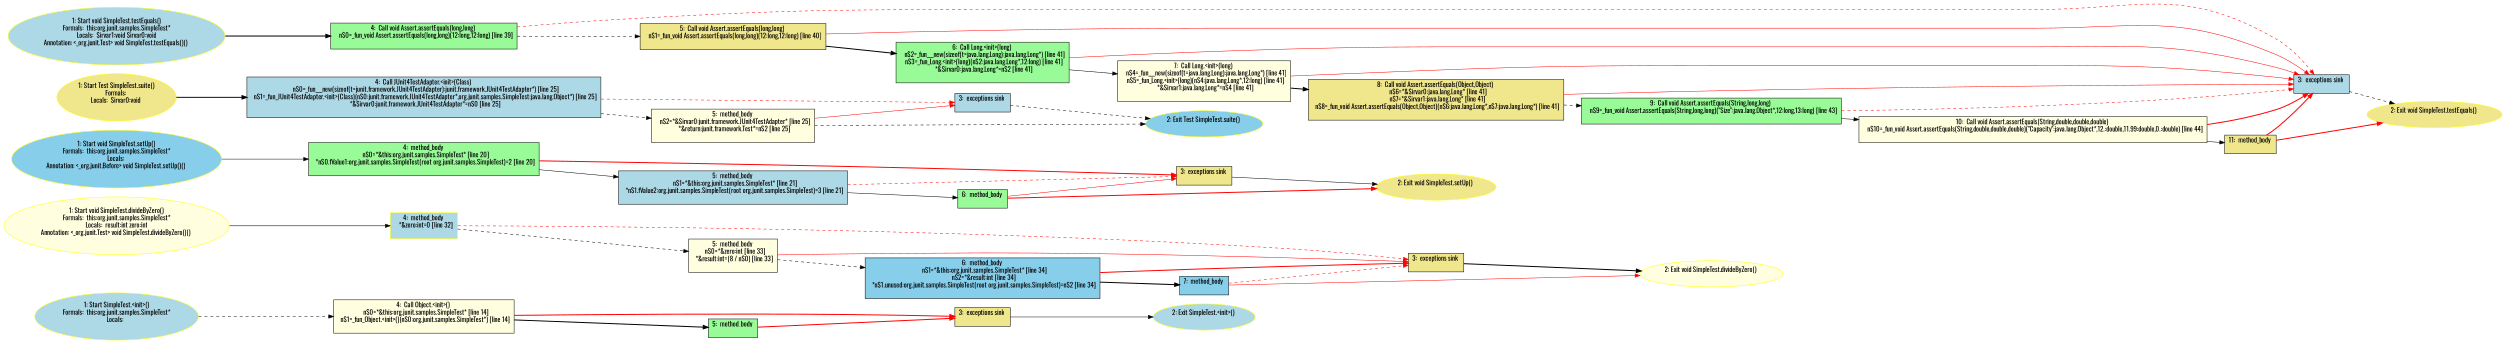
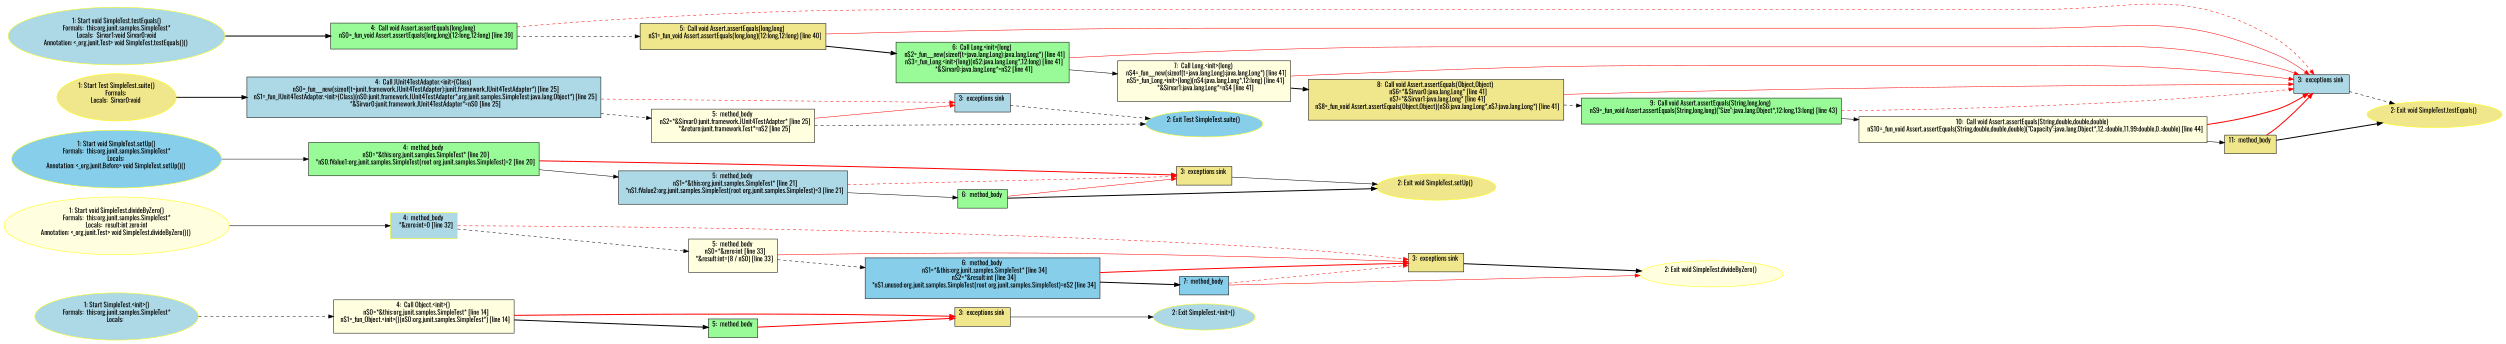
(2327, 132) -> (2327, 132)
(1189, 193) -> (1189, 193)
